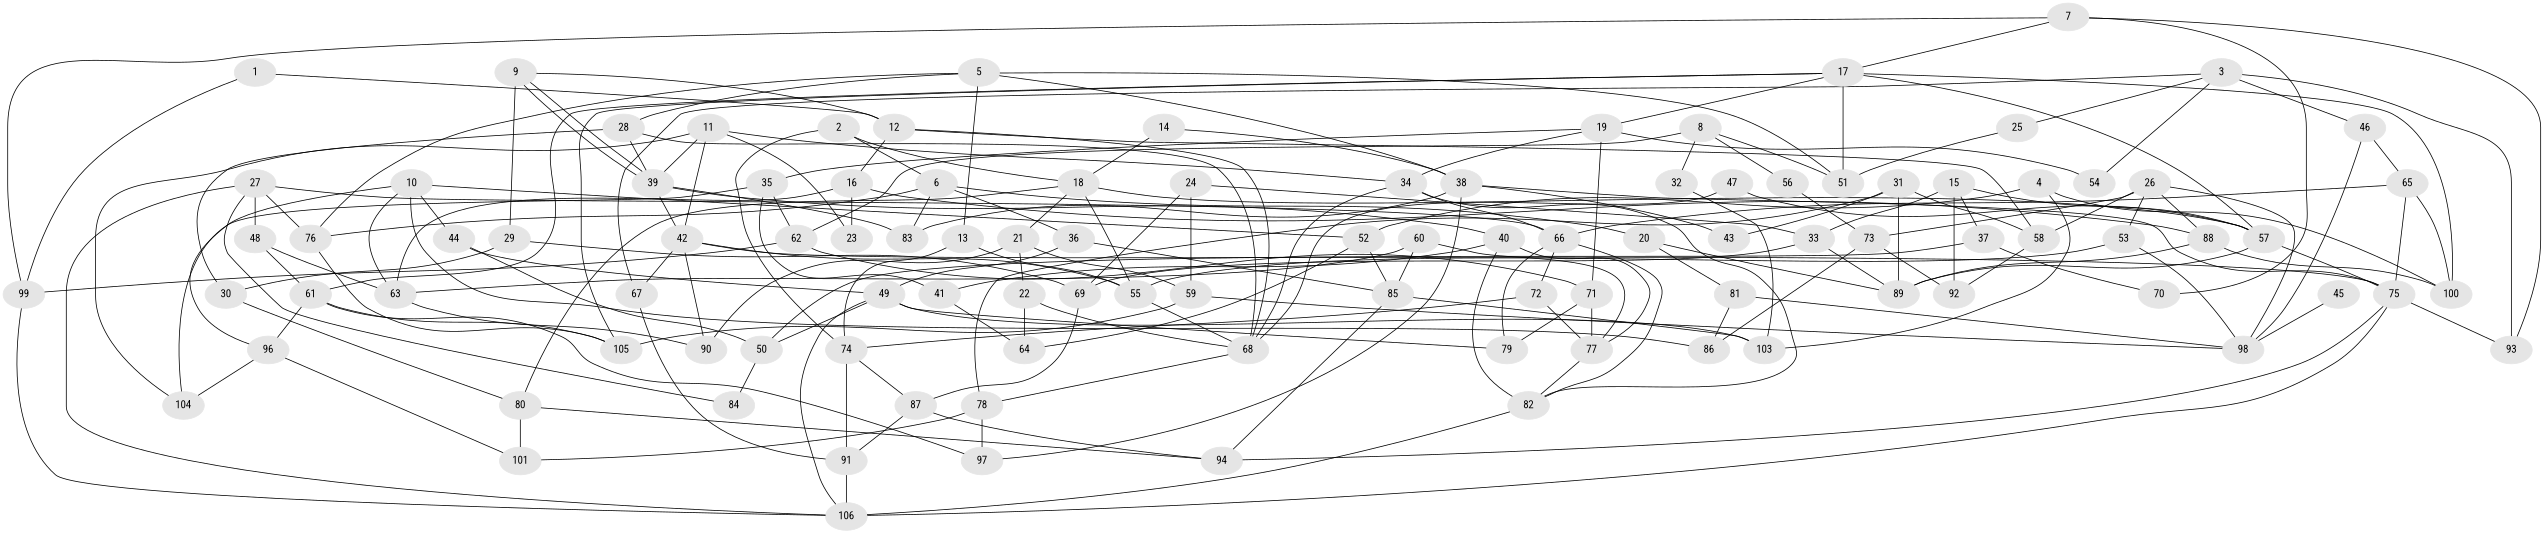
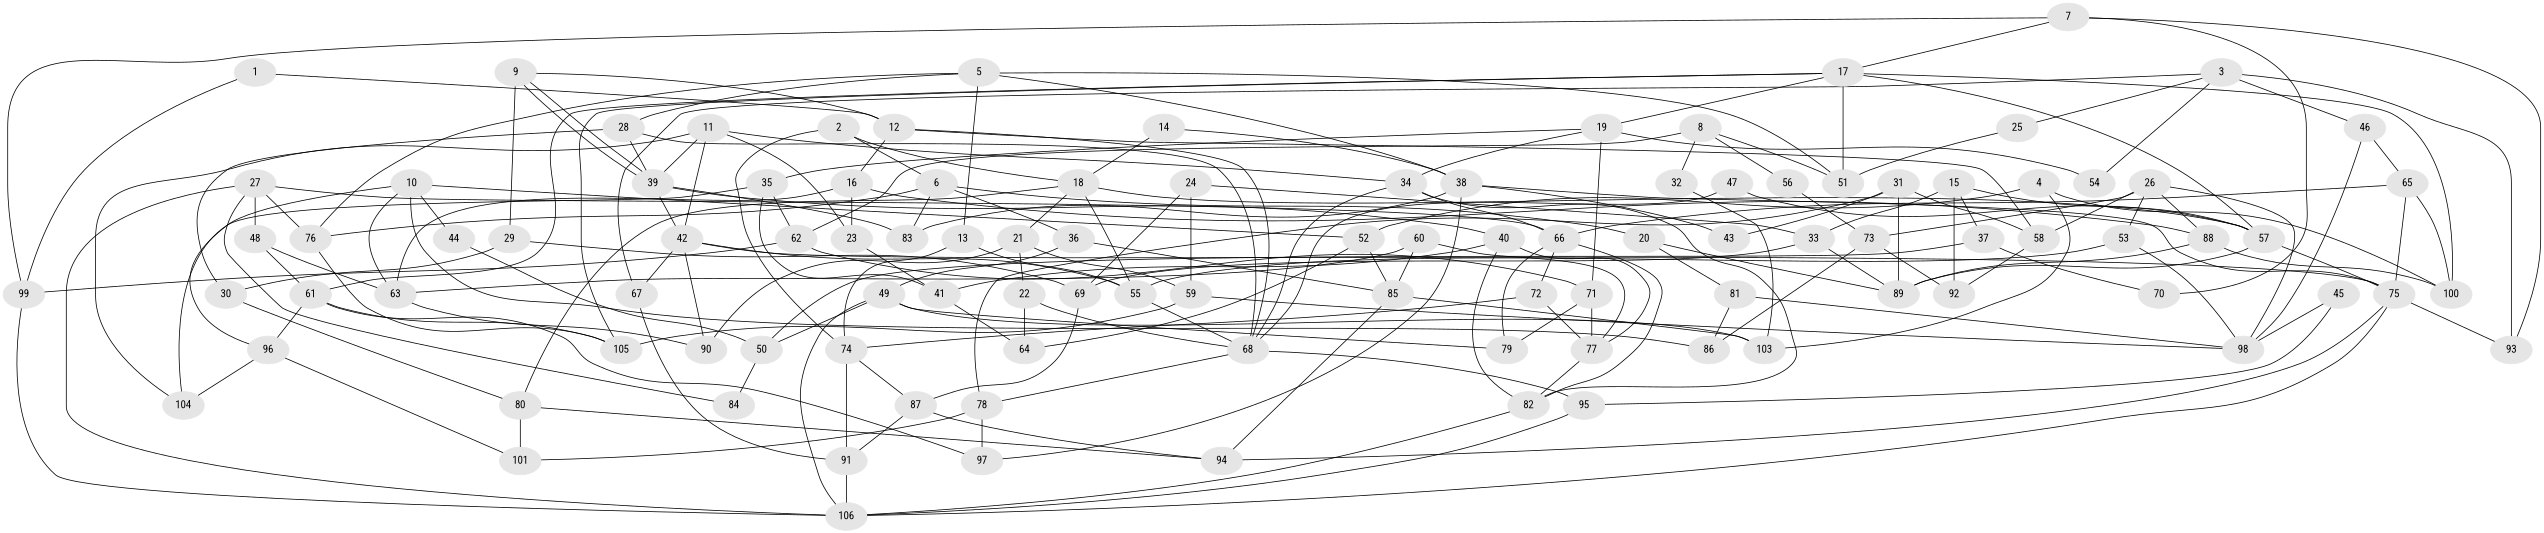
none -> (896, 267)
(636, 275) -> none
none -> (1584, 405)
